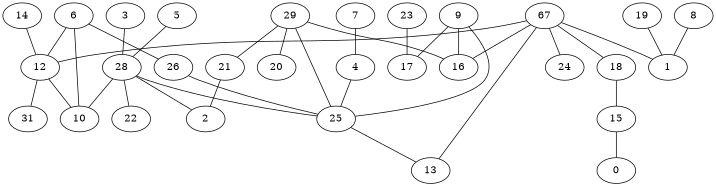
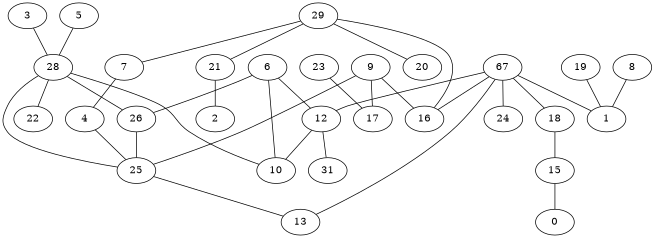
(22, 16) -> none
(313, 67) -> (221, 42)
(164, 93) -> (95, 93)
